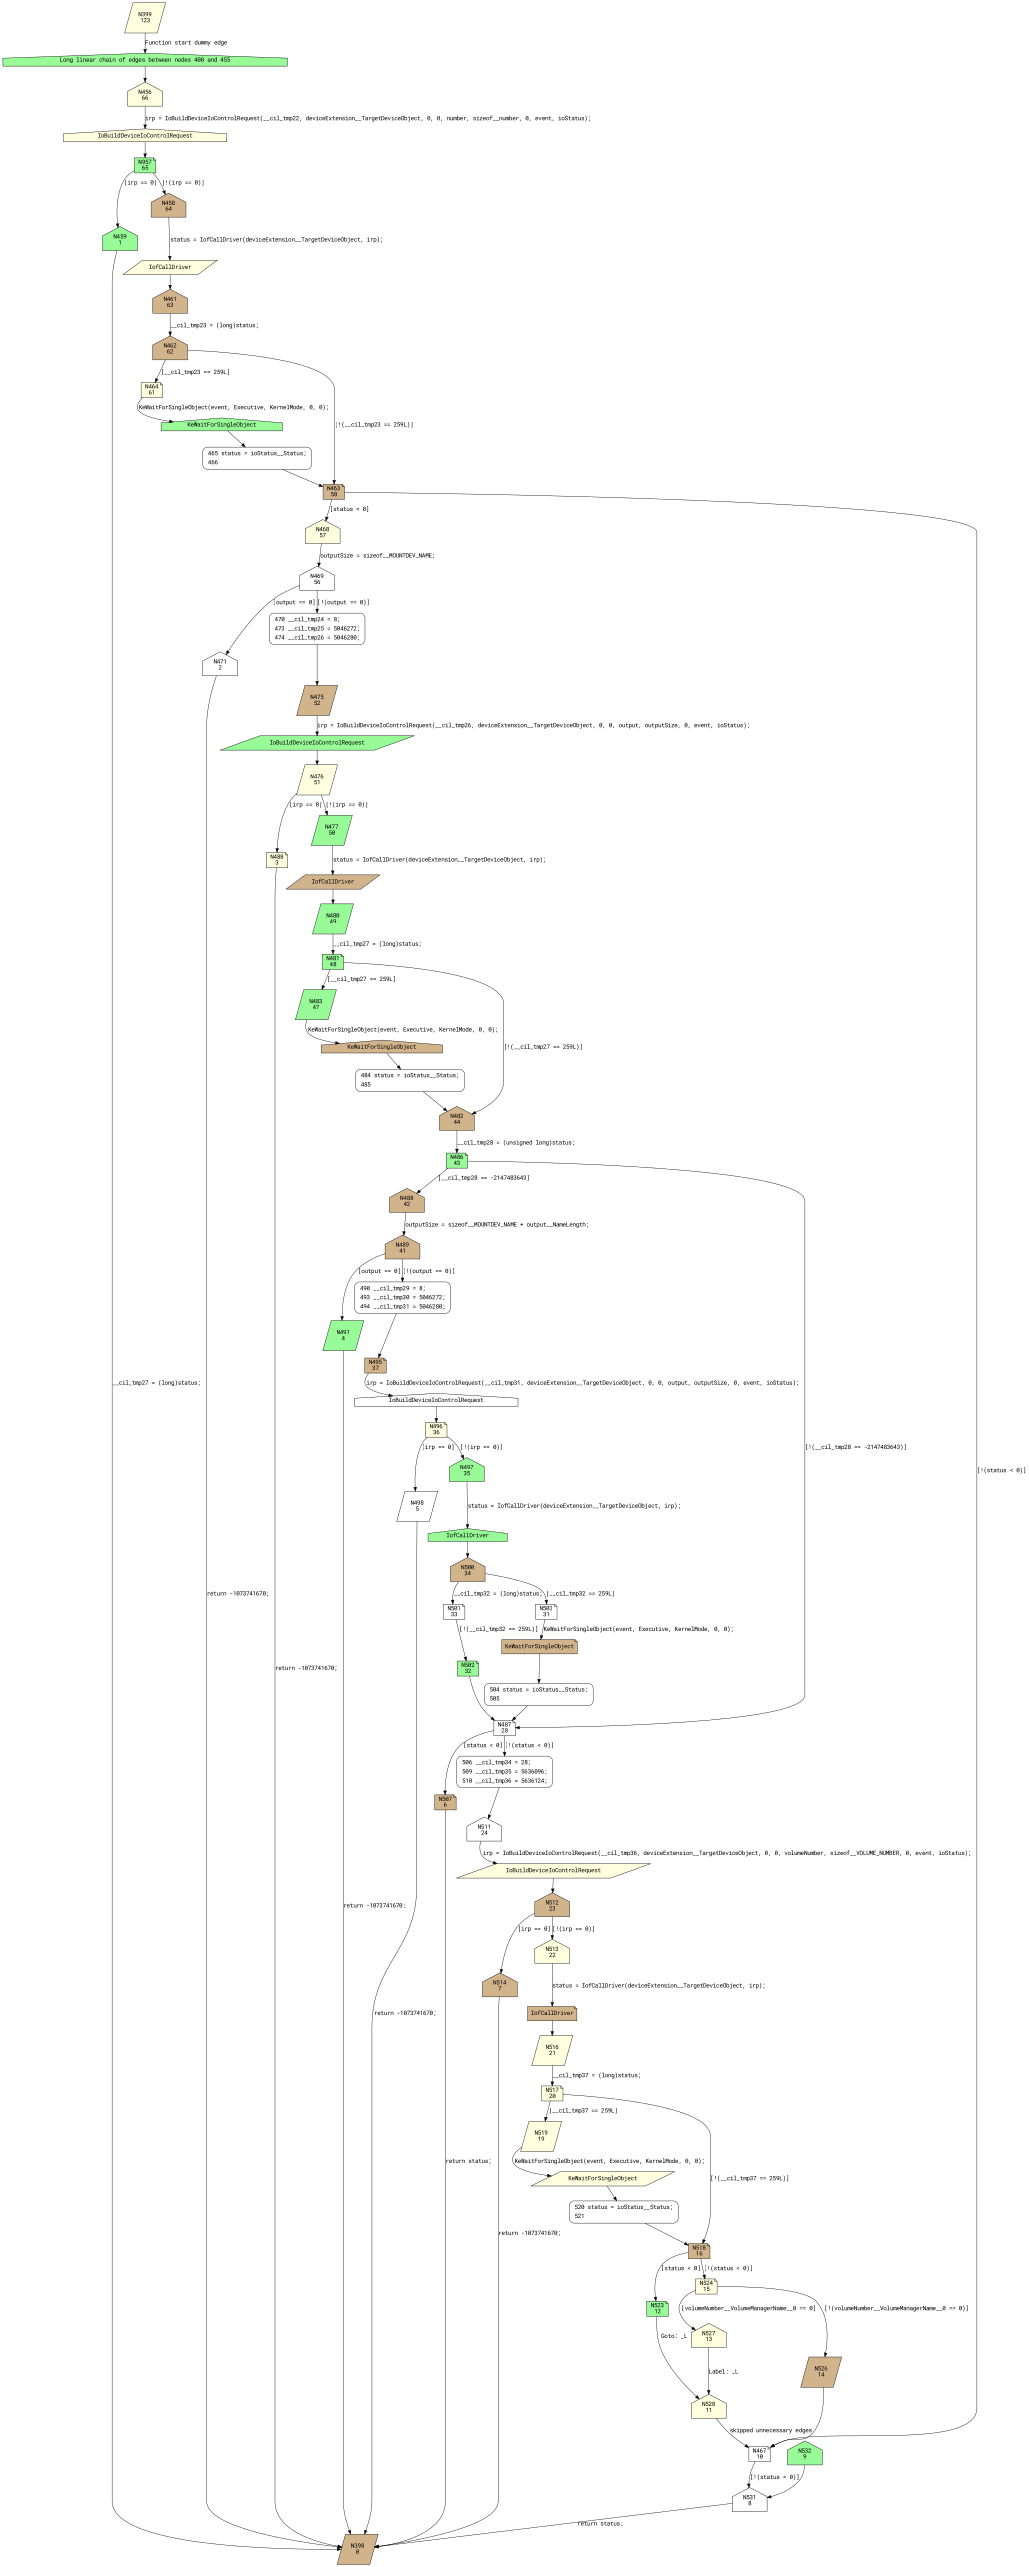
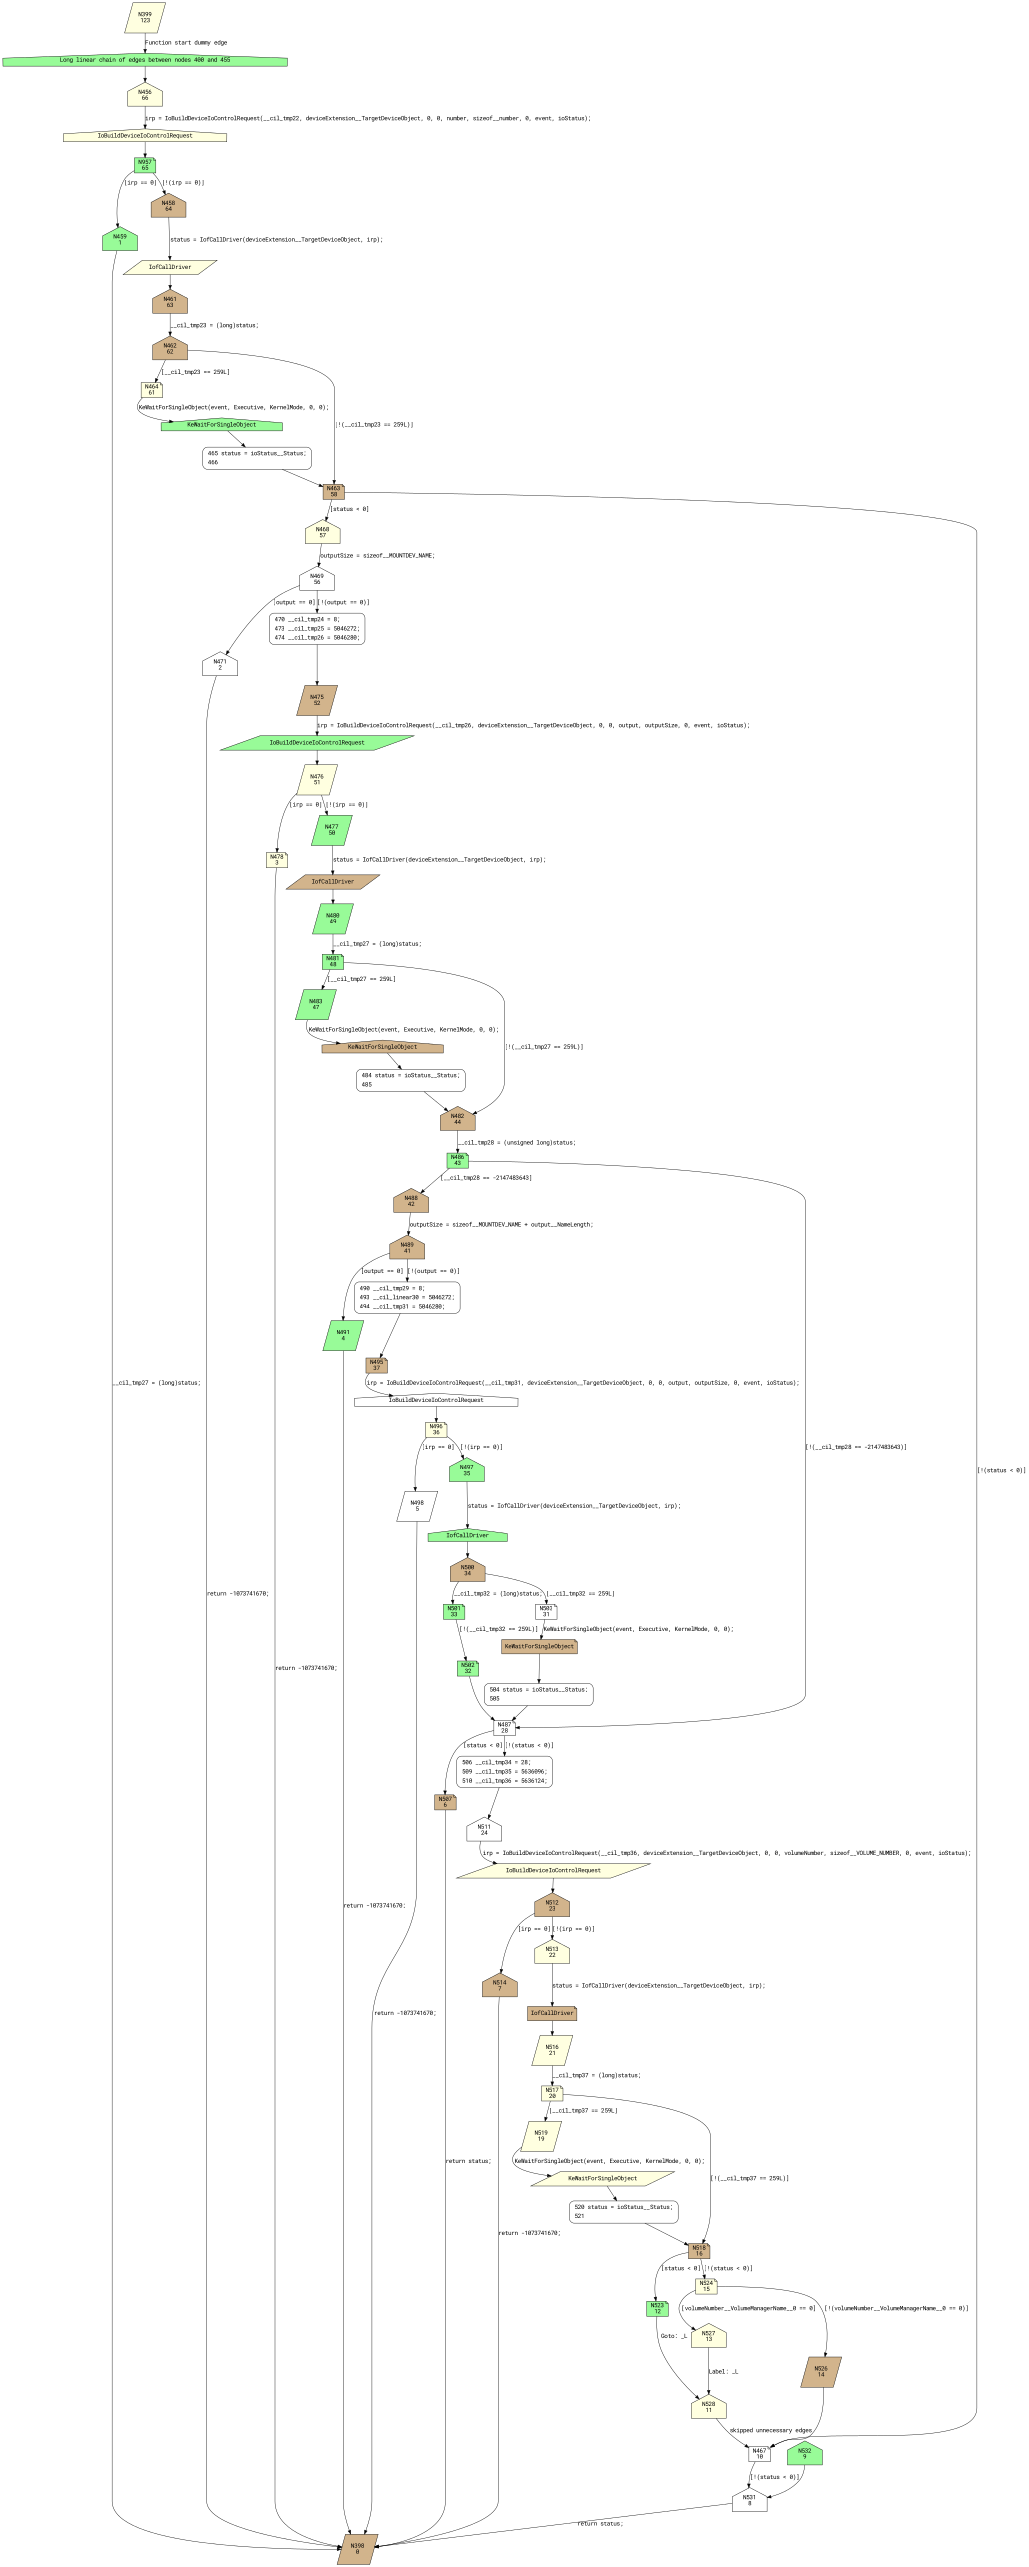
(277, 860) -> (277, 860)
(409, 1298) -> (414, 1298)
(454, 1612) -> (454, 1612)
